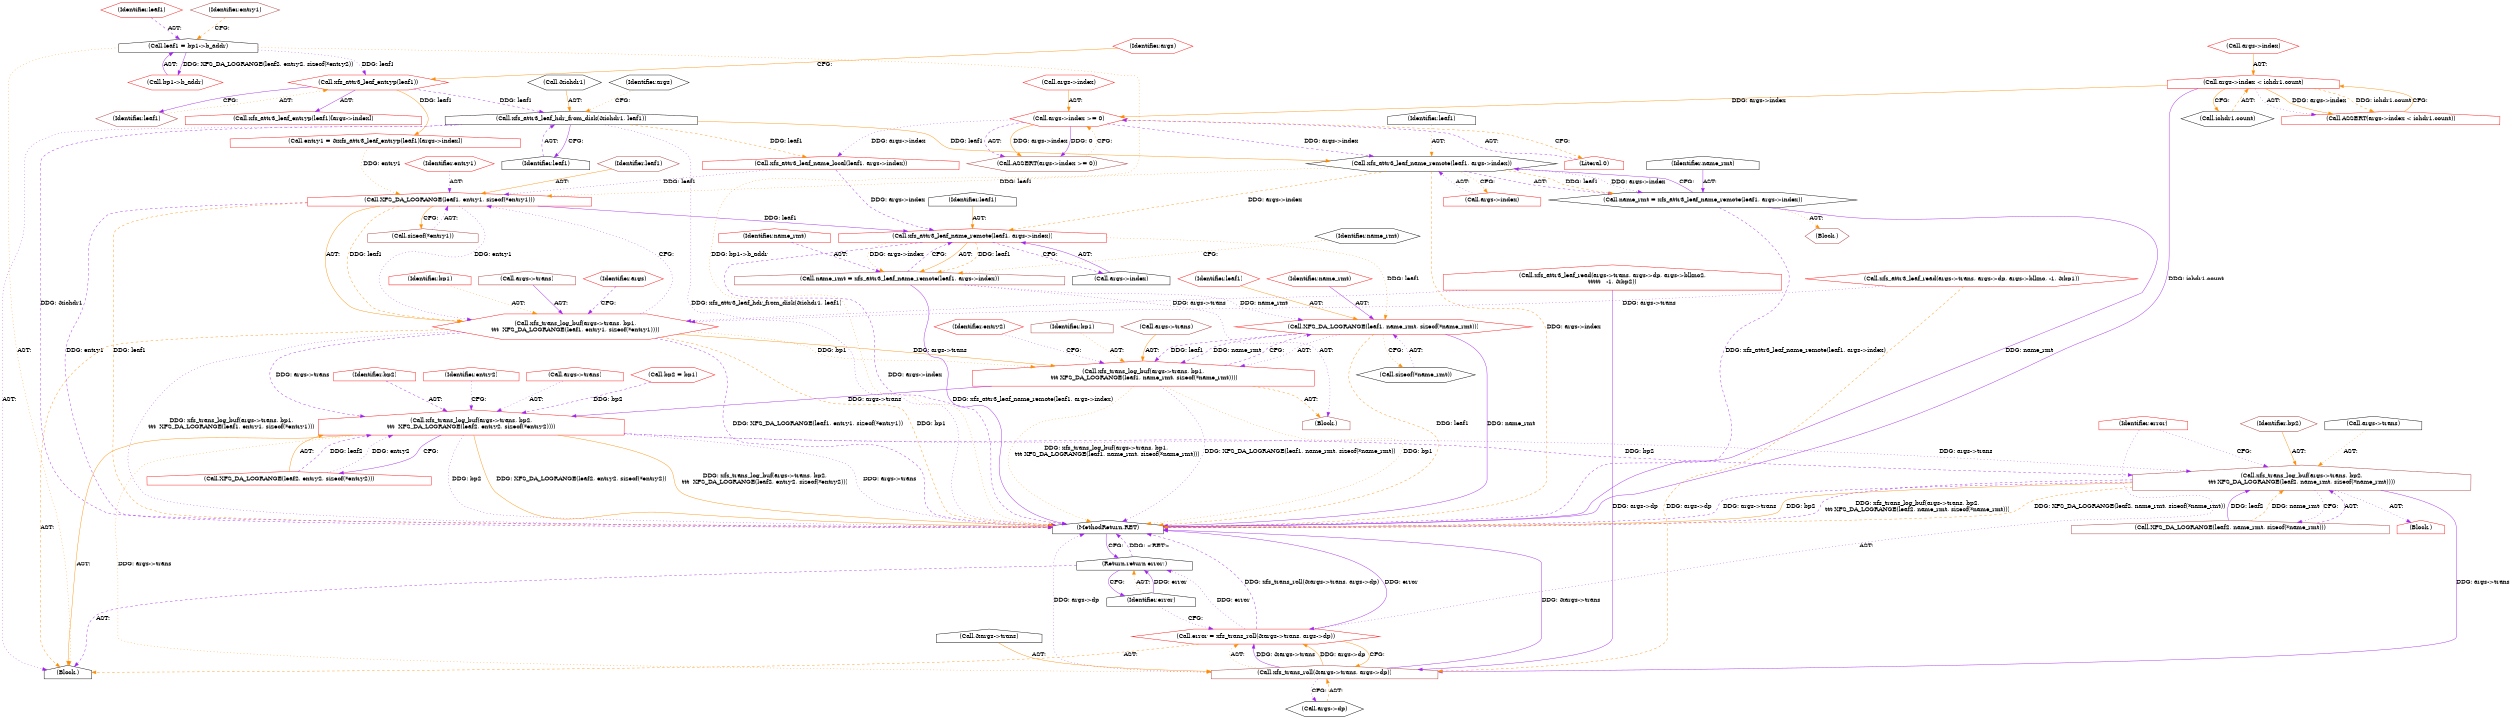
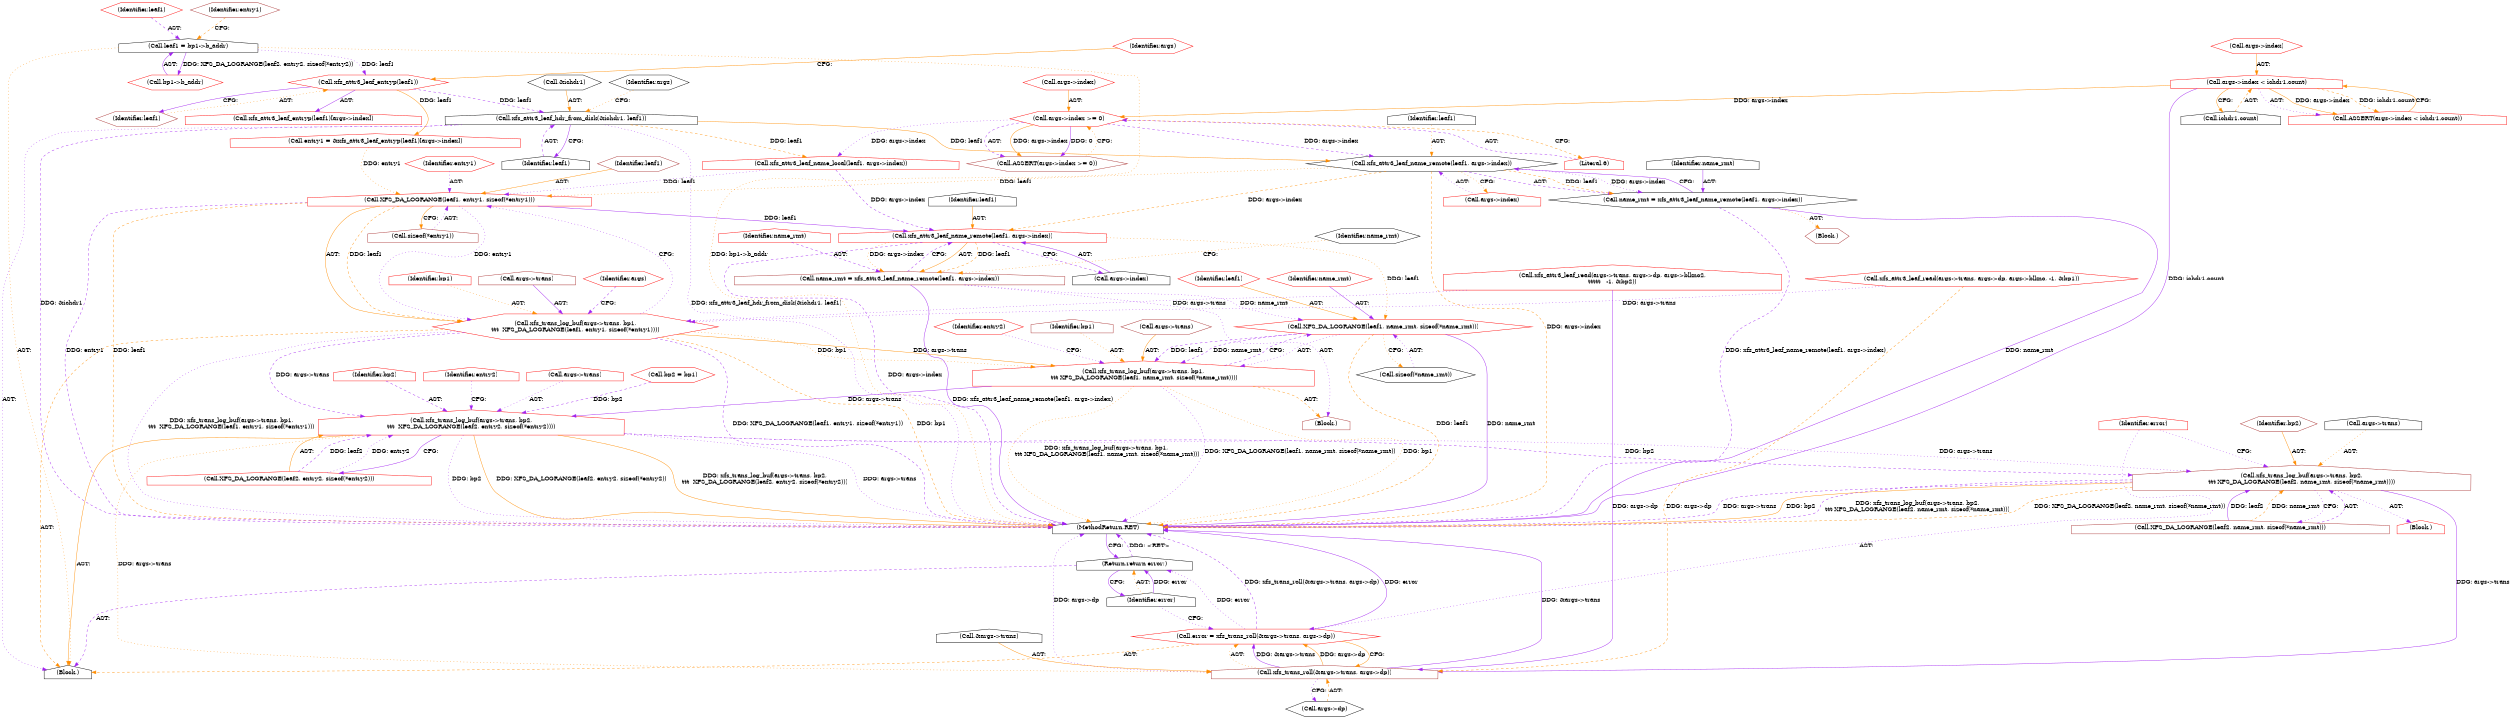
(2228, 119) -> (2231, 119)
(1594, 164) -> (1594, 164)
